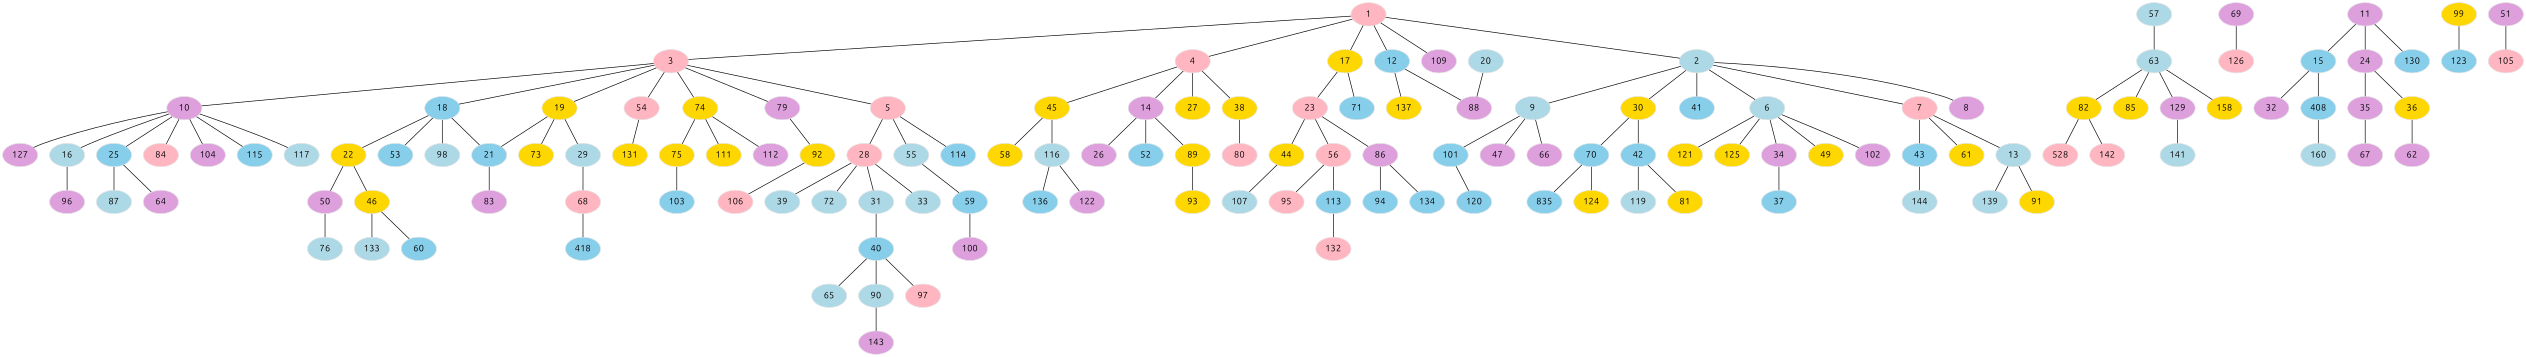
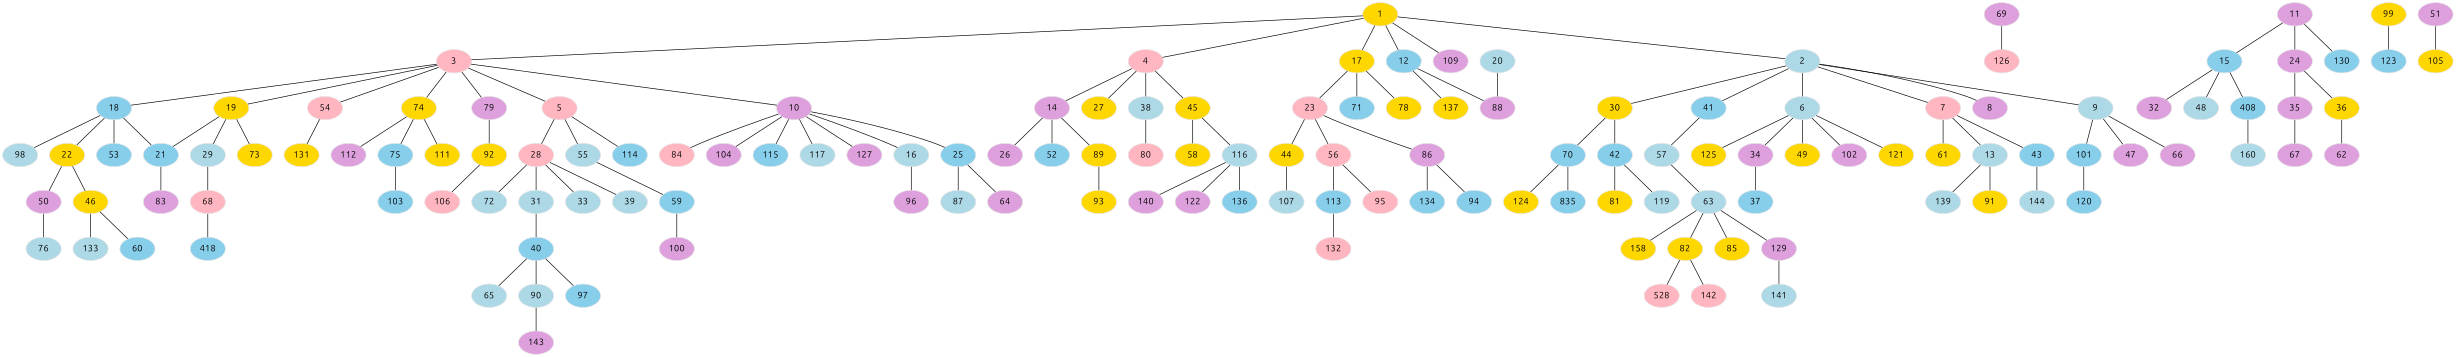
(1369, 14) -> (1380, 14)
(2506, 61) -> (2436, 61)
(1240, 108) -> (1146, 108)
none -> (1404, 108)
none -> (2201, 108)
none -> (1685, 132)
(677, 155) -> (395, 155)
none -> (1146, 202)
(923, 296) -> (583, 296)
